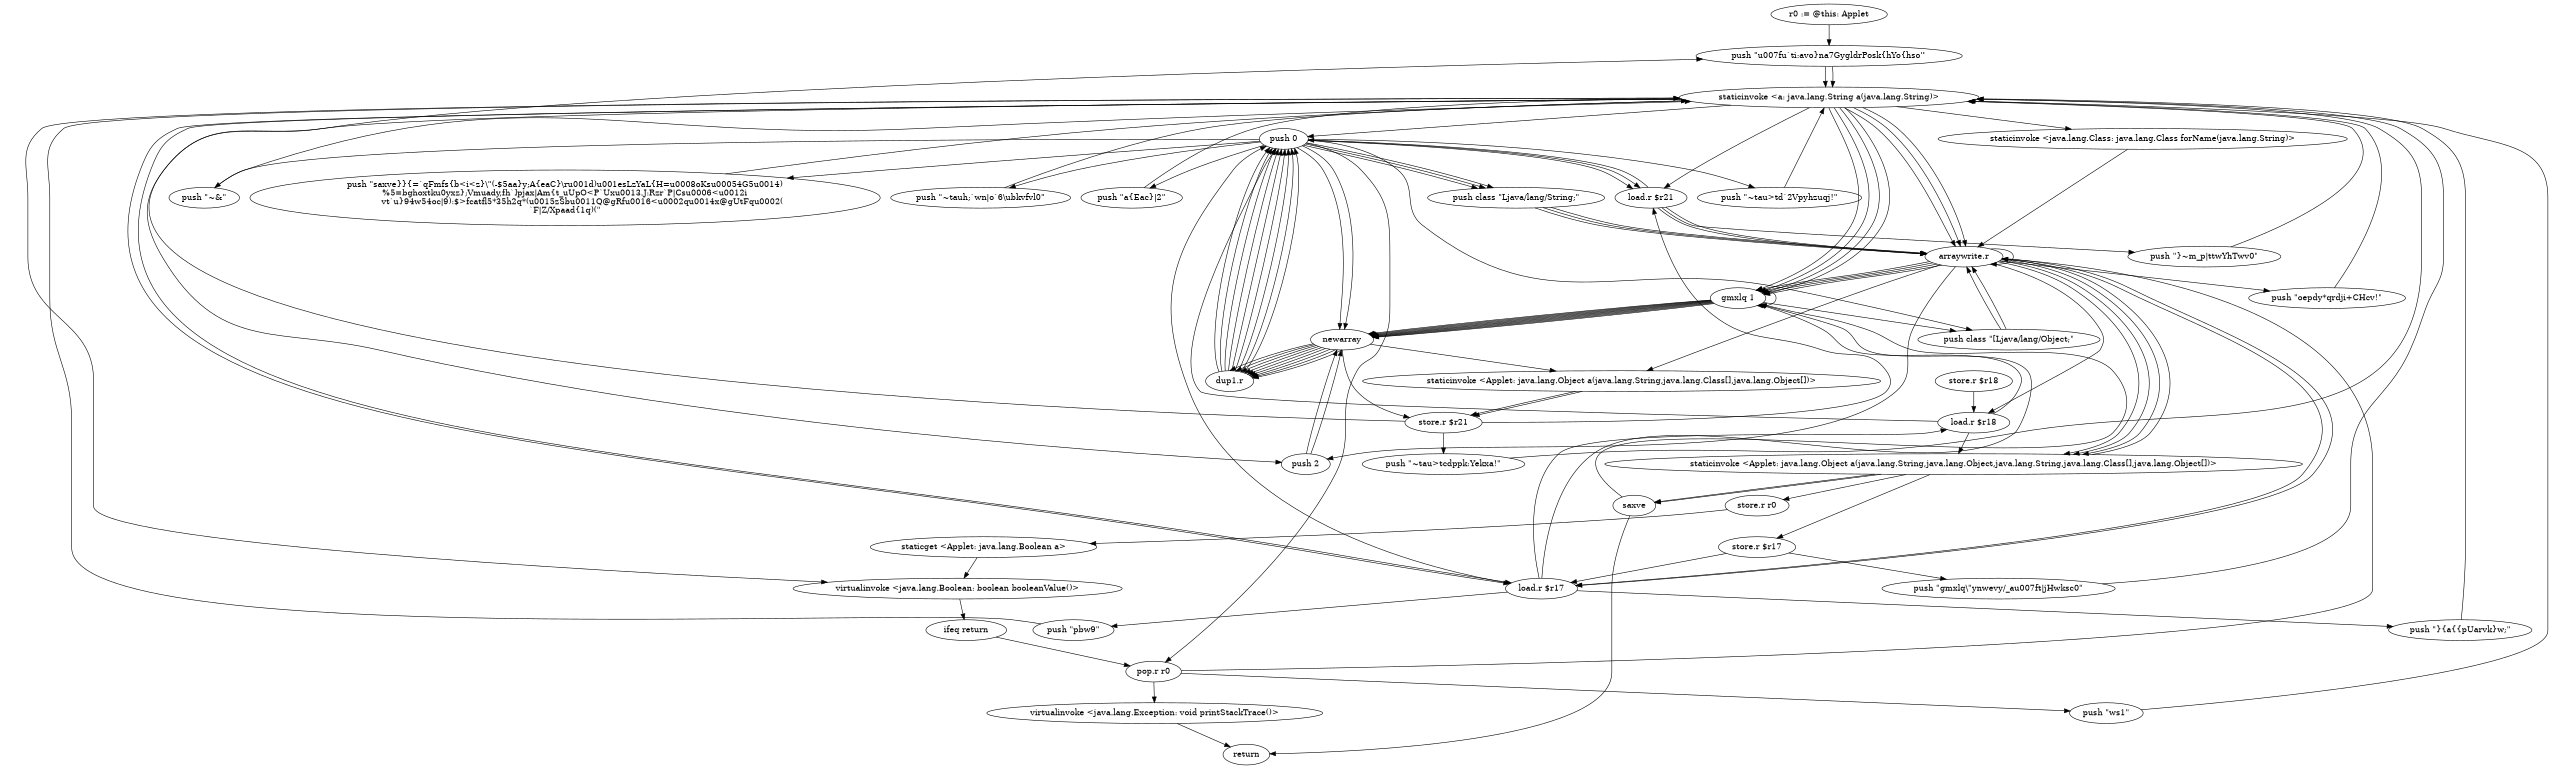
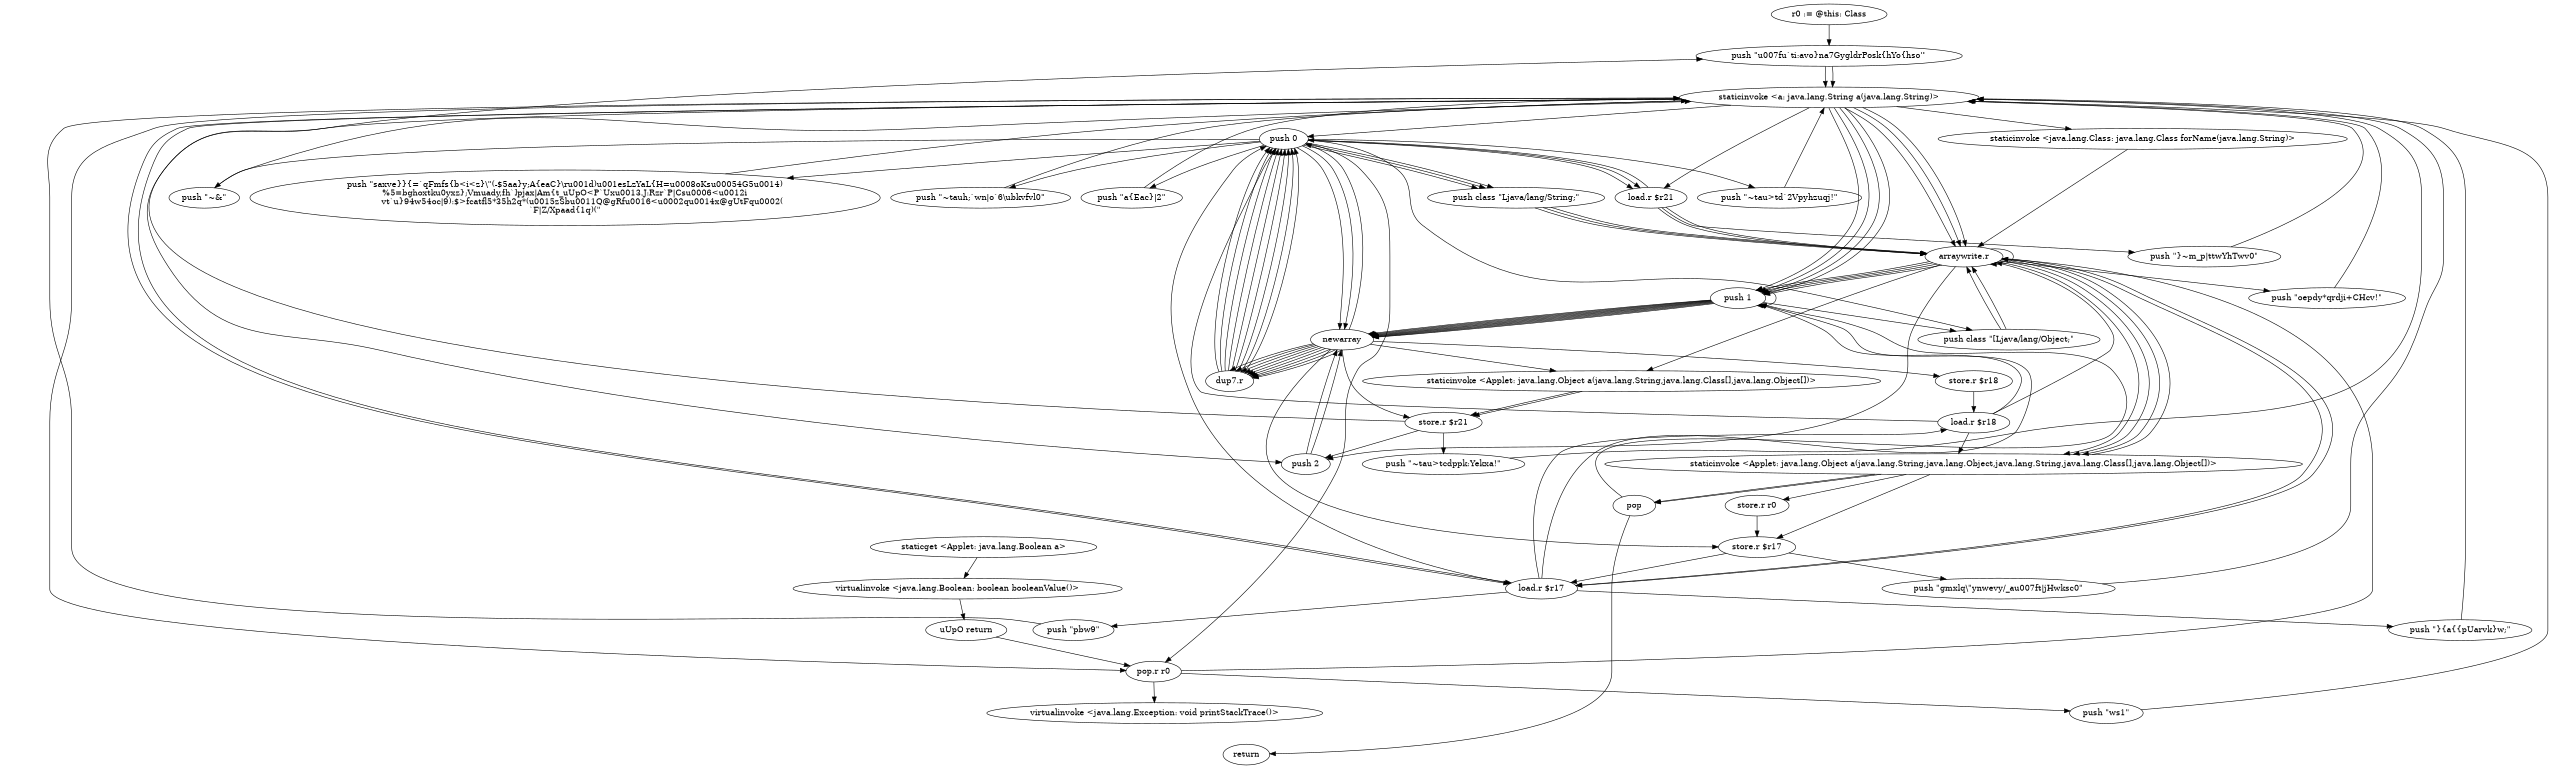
(1829, 14) -> (1829, 14)
(27, 151) -> (124, 139)
none -> (1361, 228)
(1738, 298) -> (1738, 298)
(2103, 337) -> (2114, 342)
none -> (1654, 355)
(1230, 381) -> (1230, 381)
(1849, 404) -> (1375, 443)
(1634, 506) -> (1634, 506)
none -> (1414, 527)
(1412, 531) -> (1757, 524)
(966, 630) -> (966, 630)
(1201, 734) -> none
